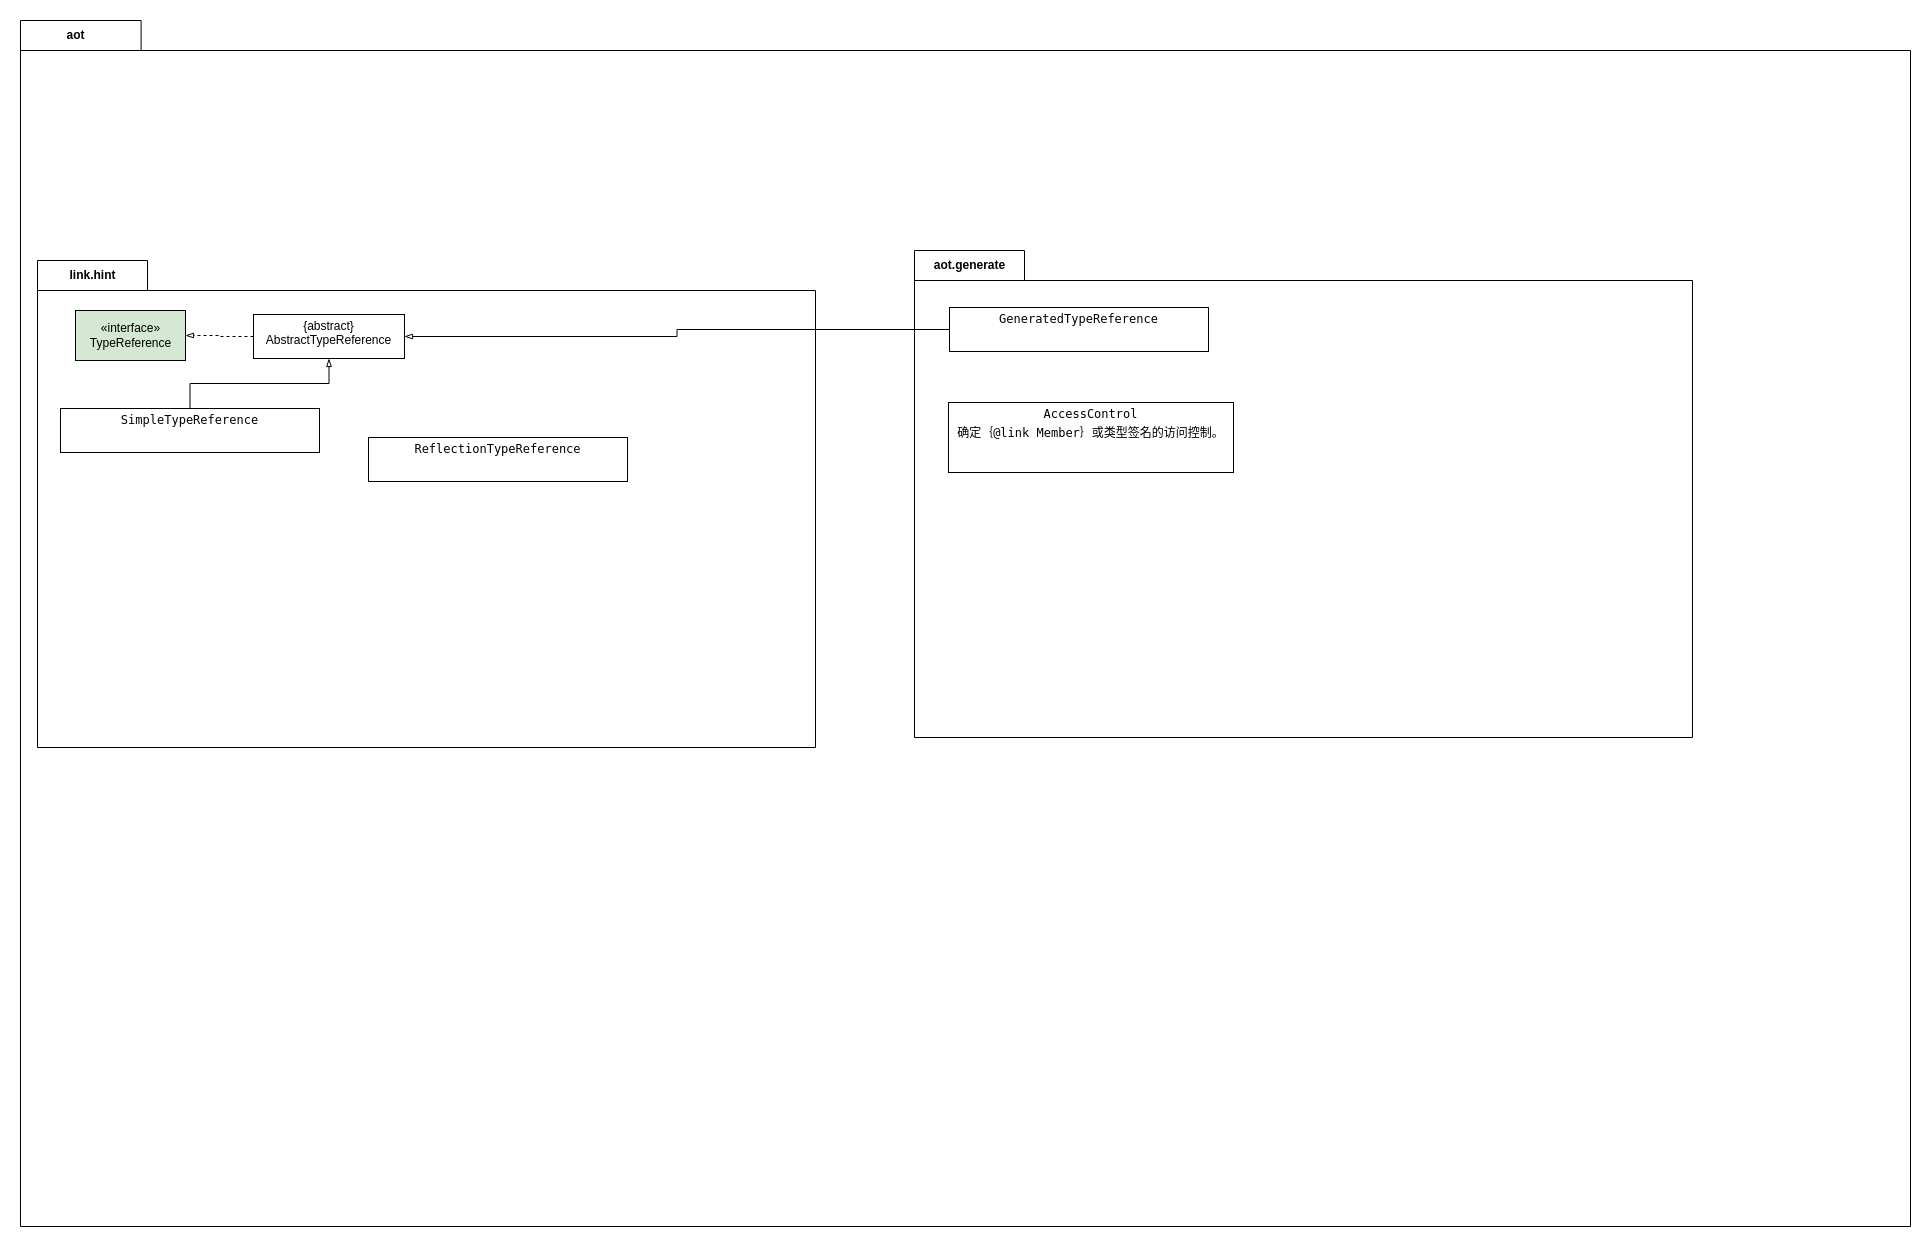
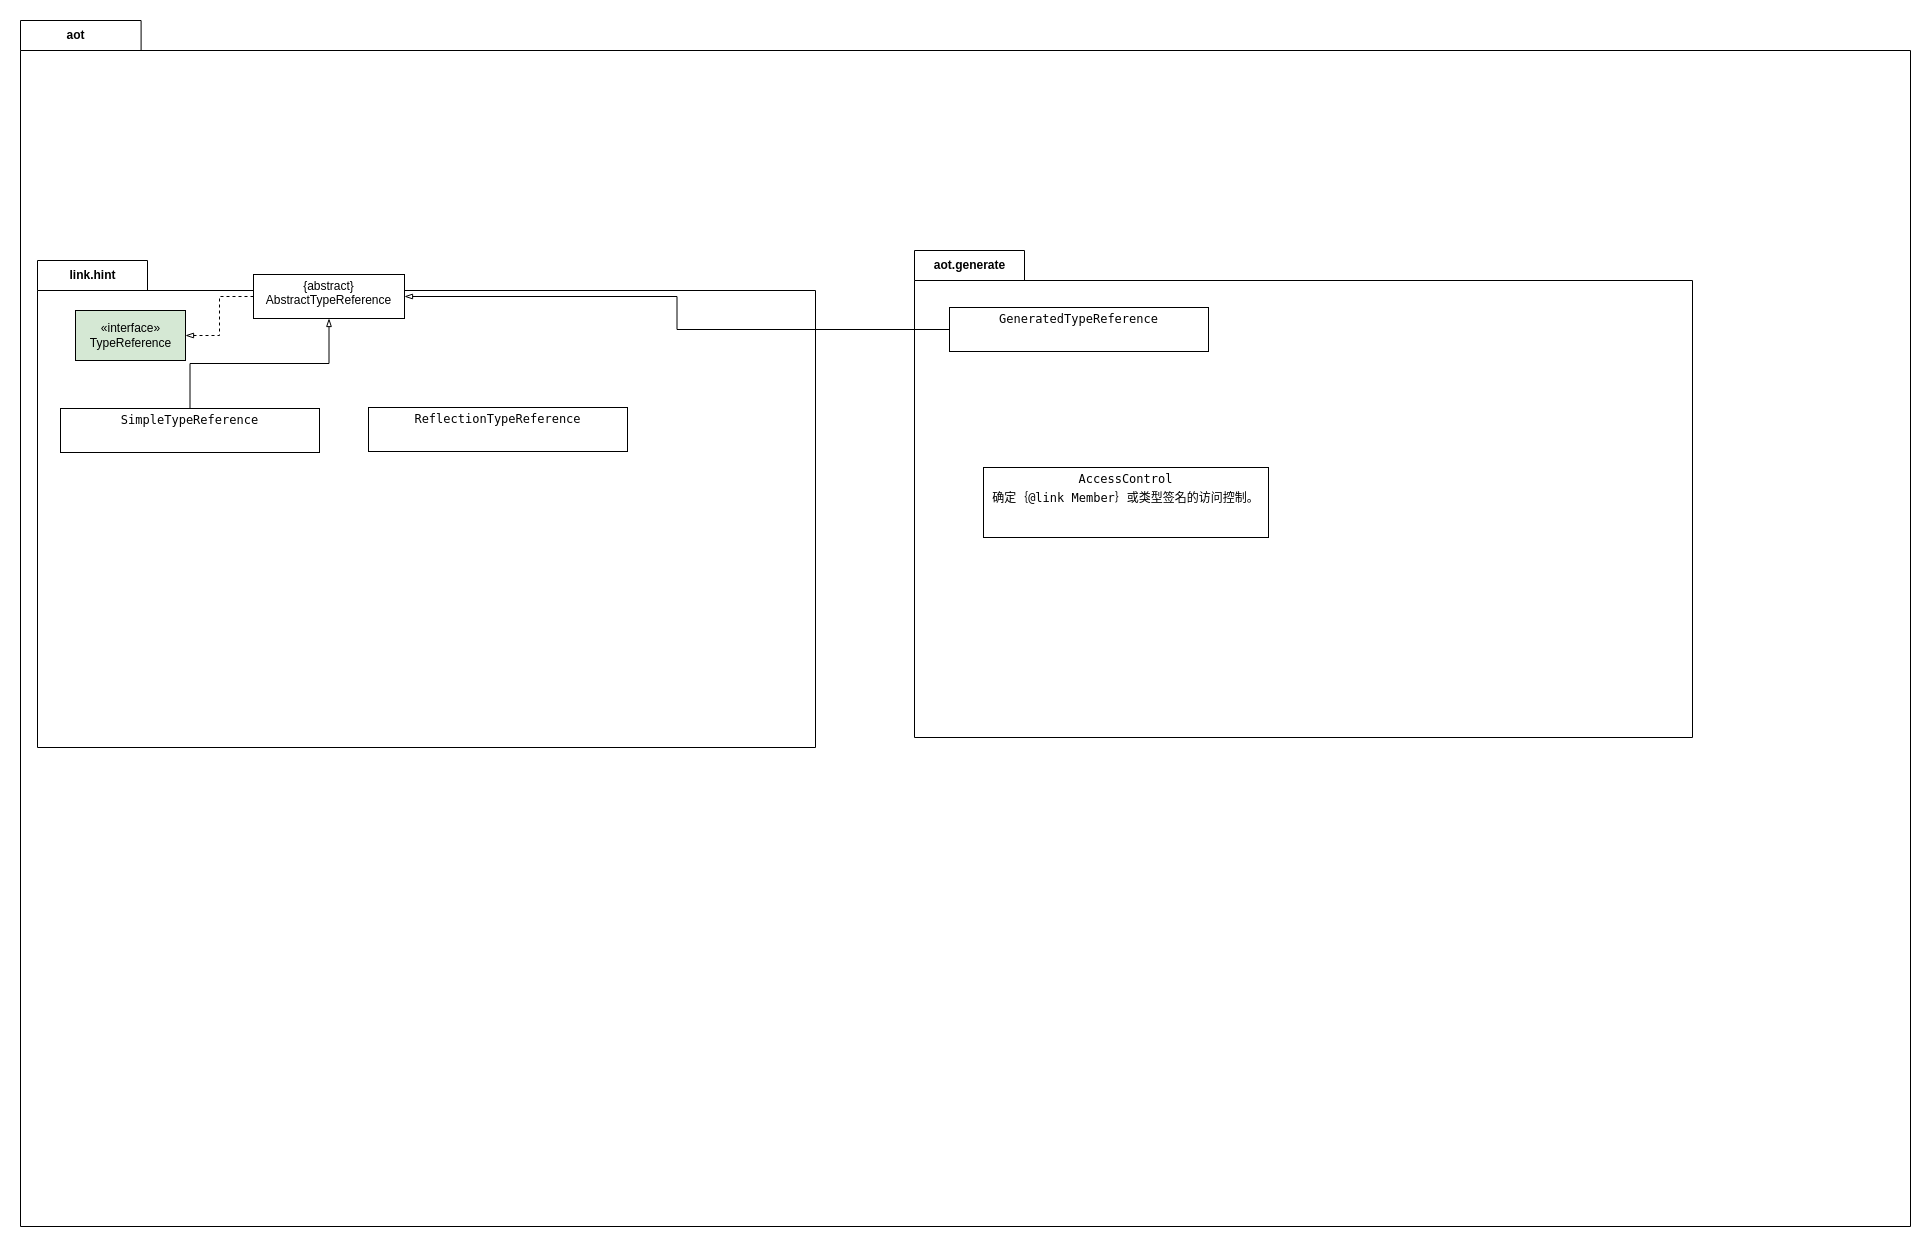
(329, 337) -> (329, 297)
(1091, 438) -> (1126, 503)
(498, 460) -> (498, 430)
